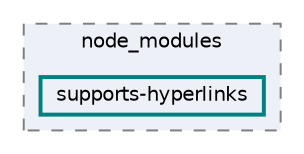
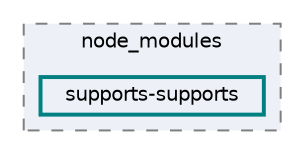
(152, 96) -> (152, 96)
